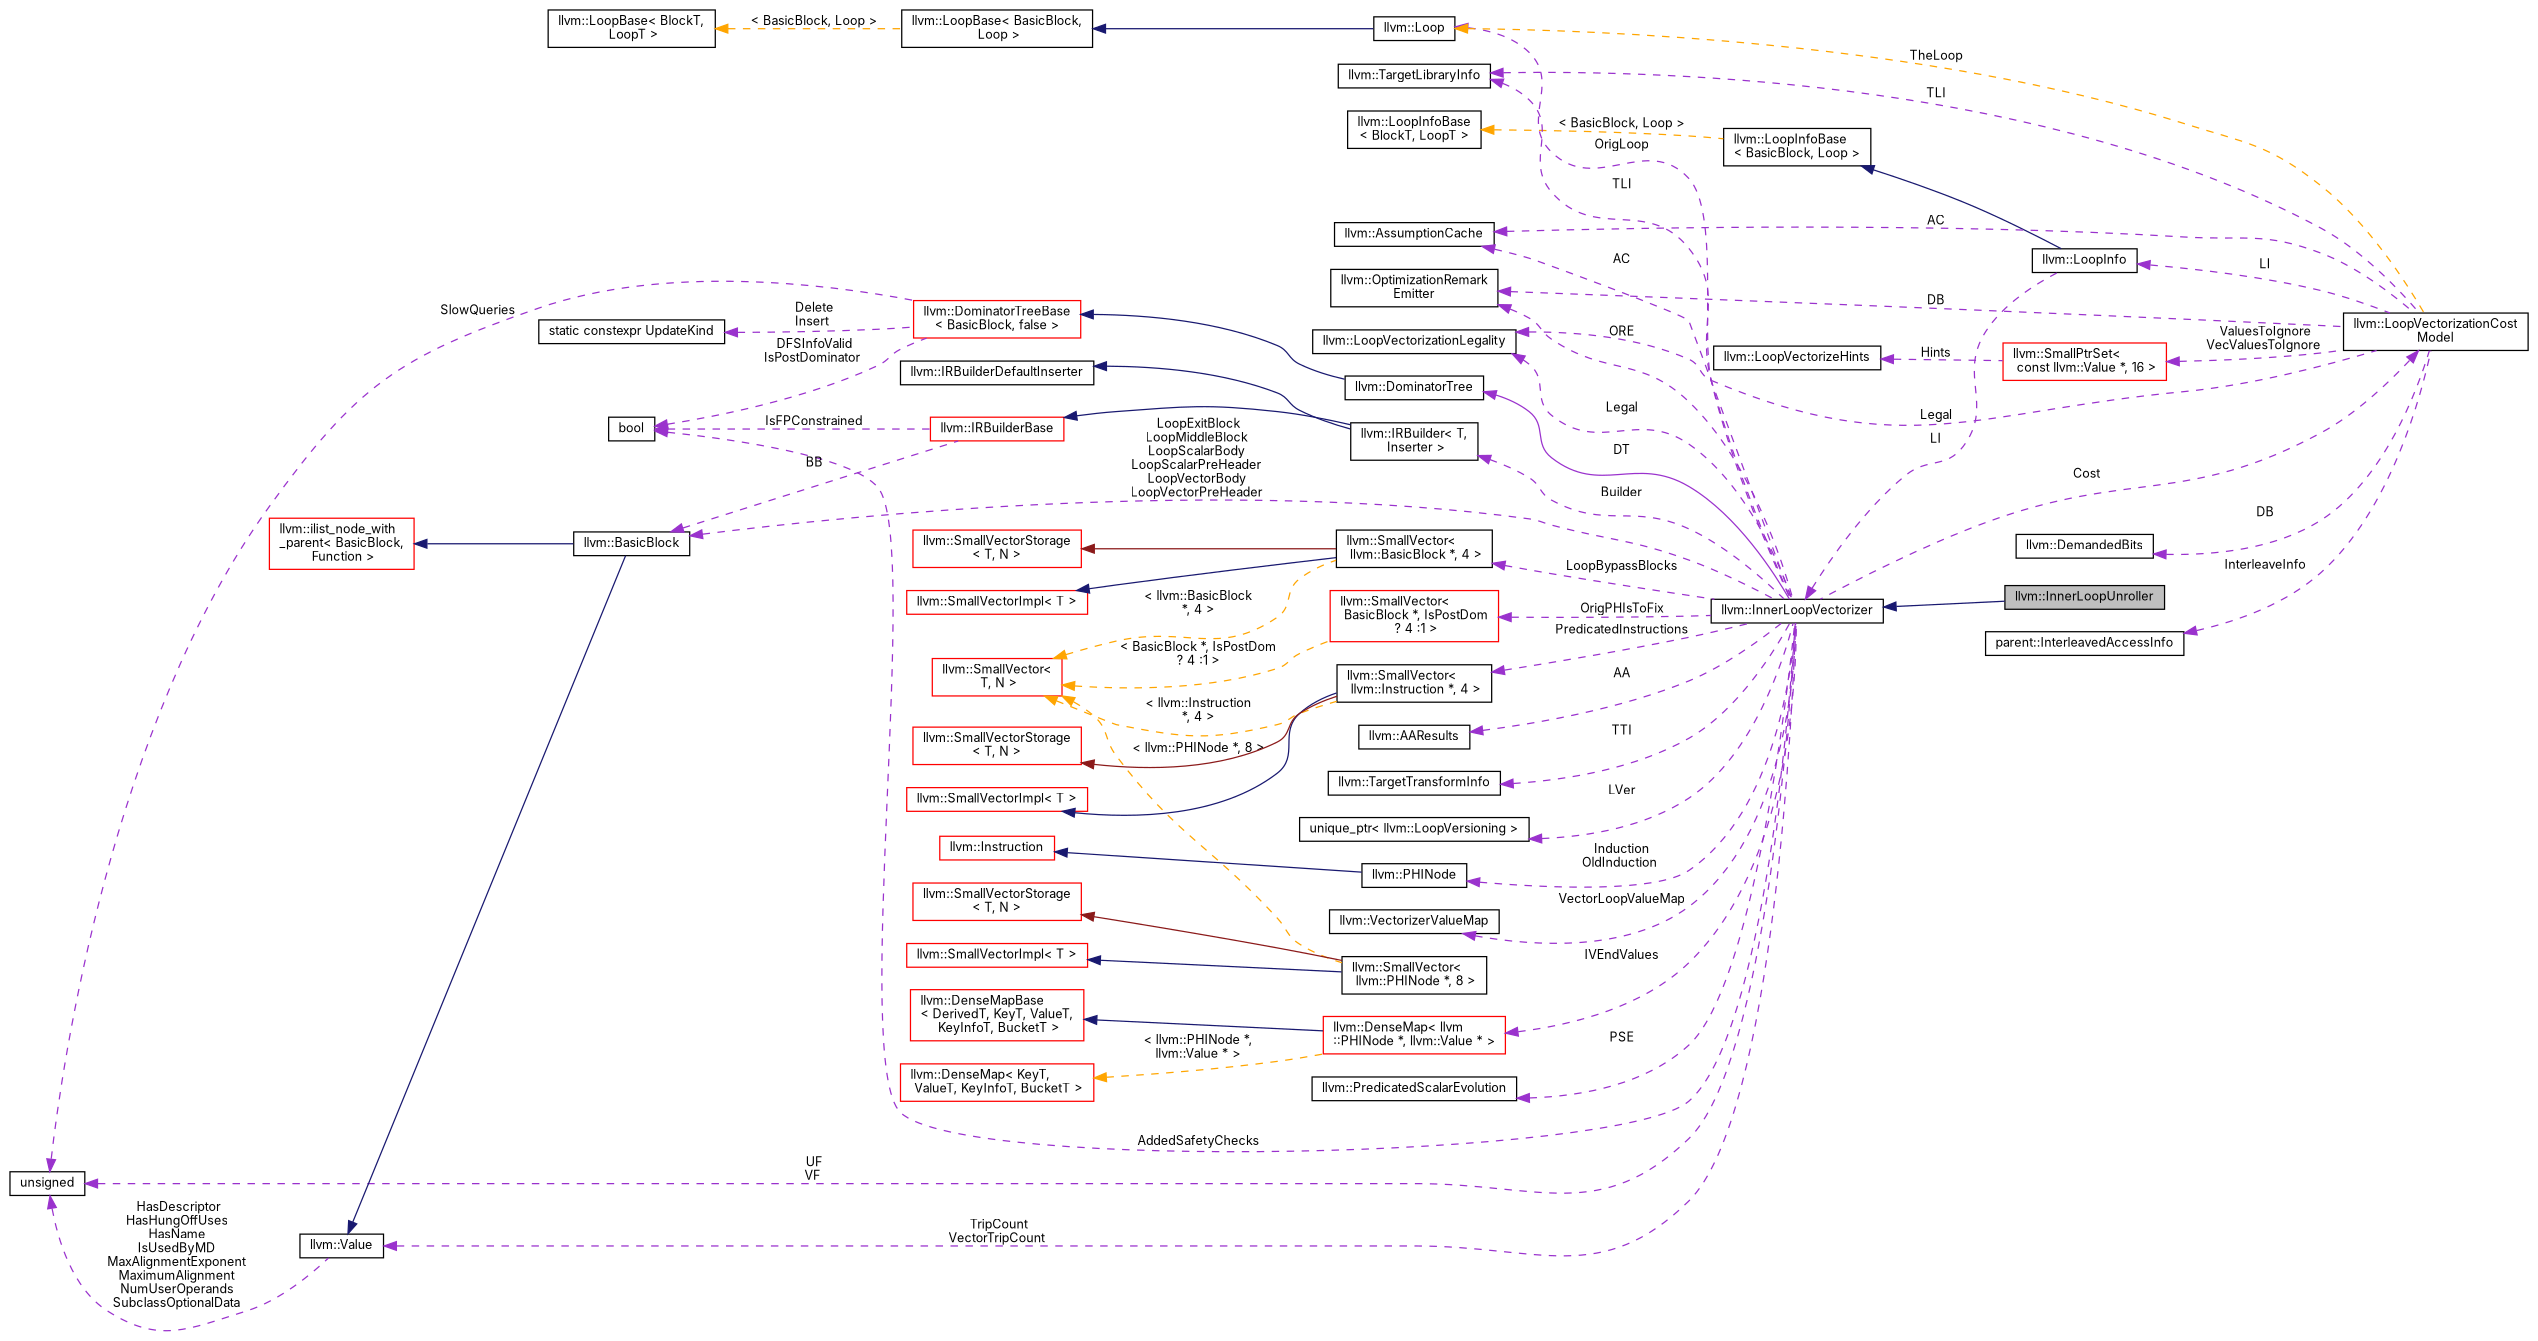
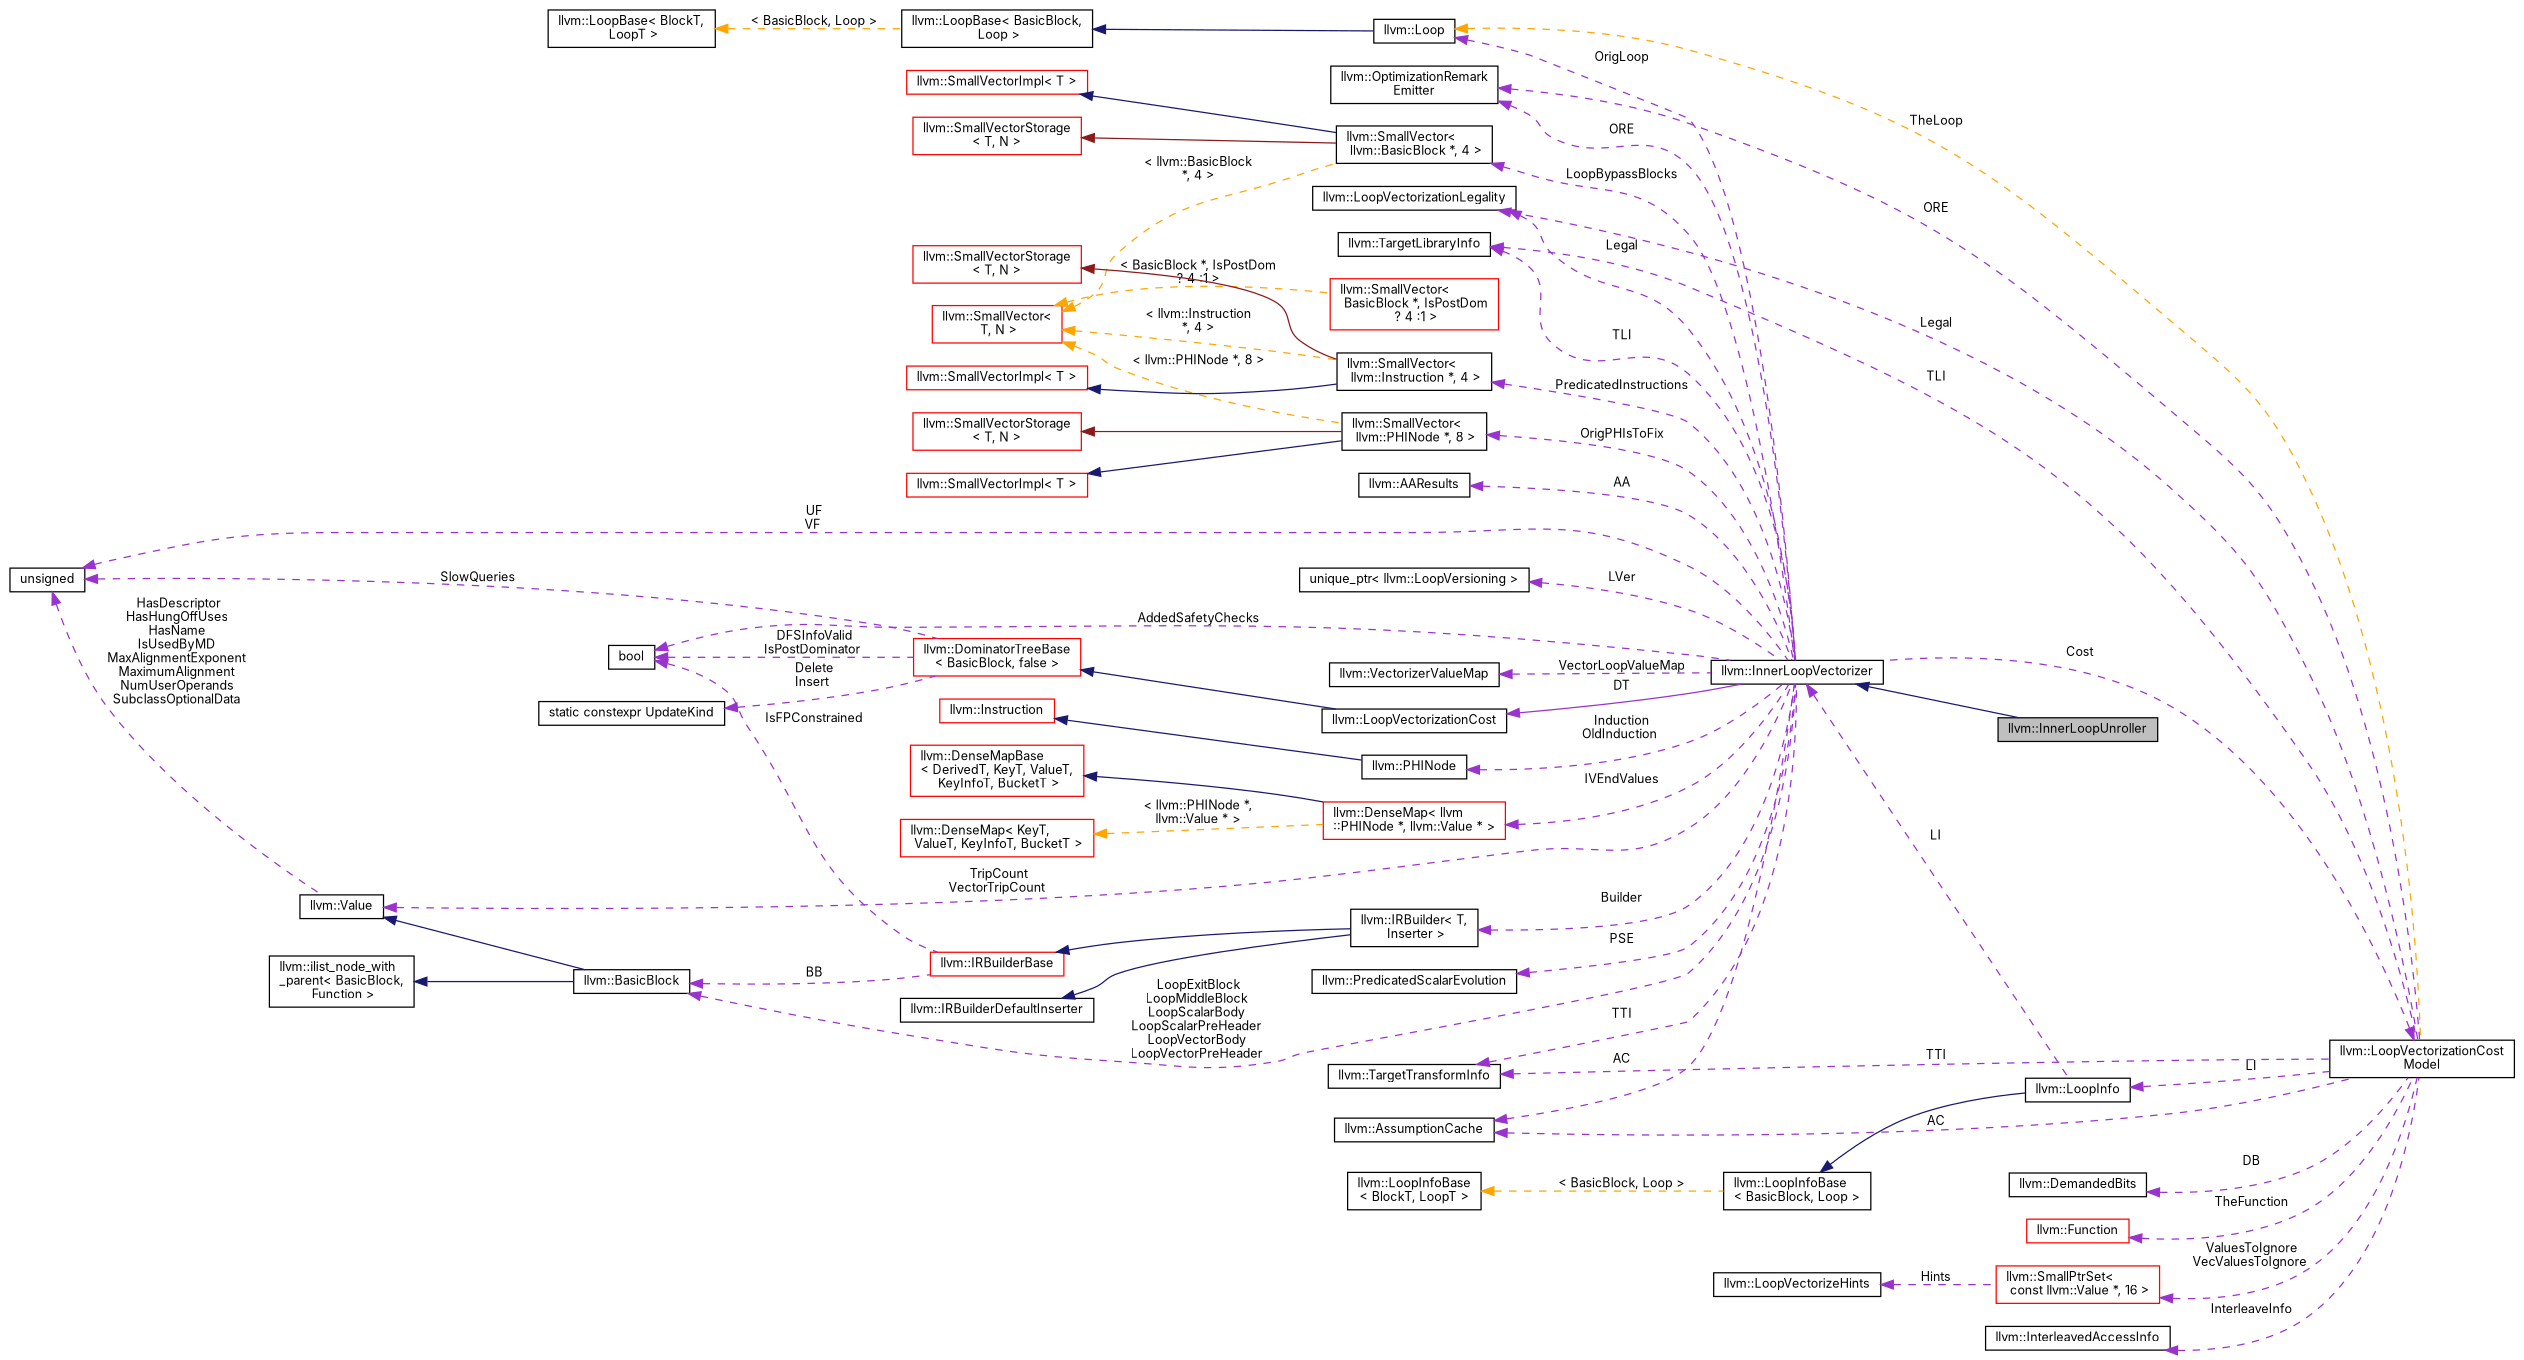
(1934, 301) -> (1934, 209)
(1414, 388) -> (1414, 721)
(342, 544) -> (342, 982)
(1611, 617) -> (1699, 480)
(2085, 644) -> (2078, 1338)
none -> (1921, 1065)
none -> (2078, 1231)
